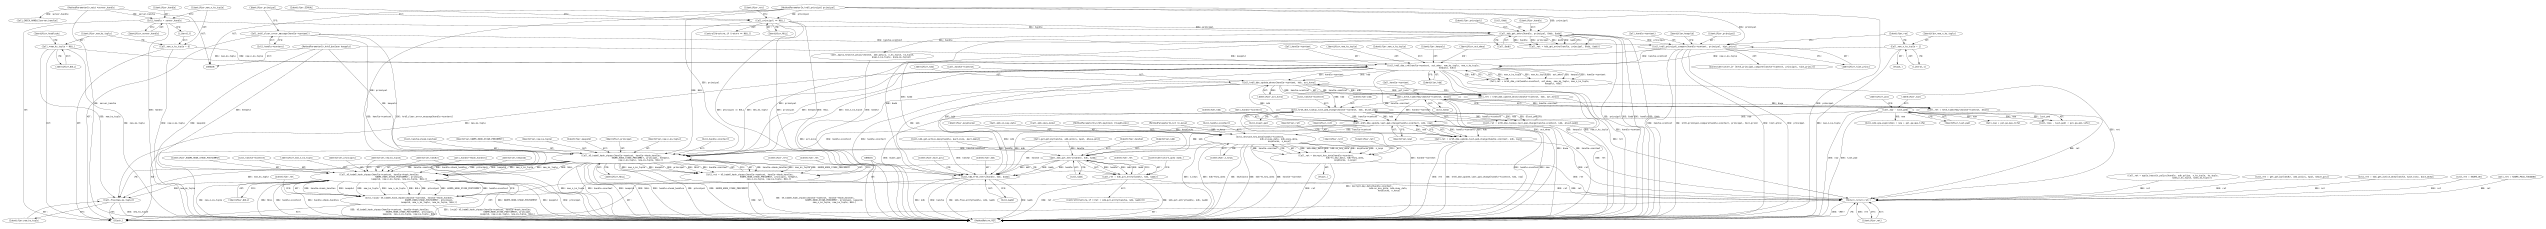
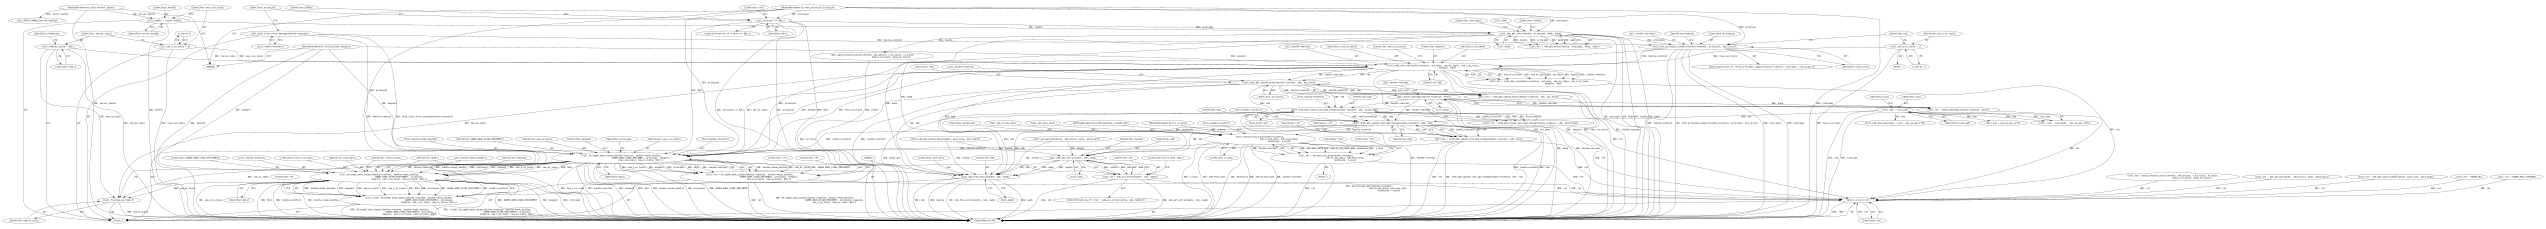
(174, 27) -> (175, 40)
